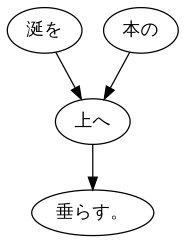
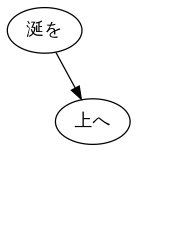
(141, 30) -> none
(93, 213) -> none
